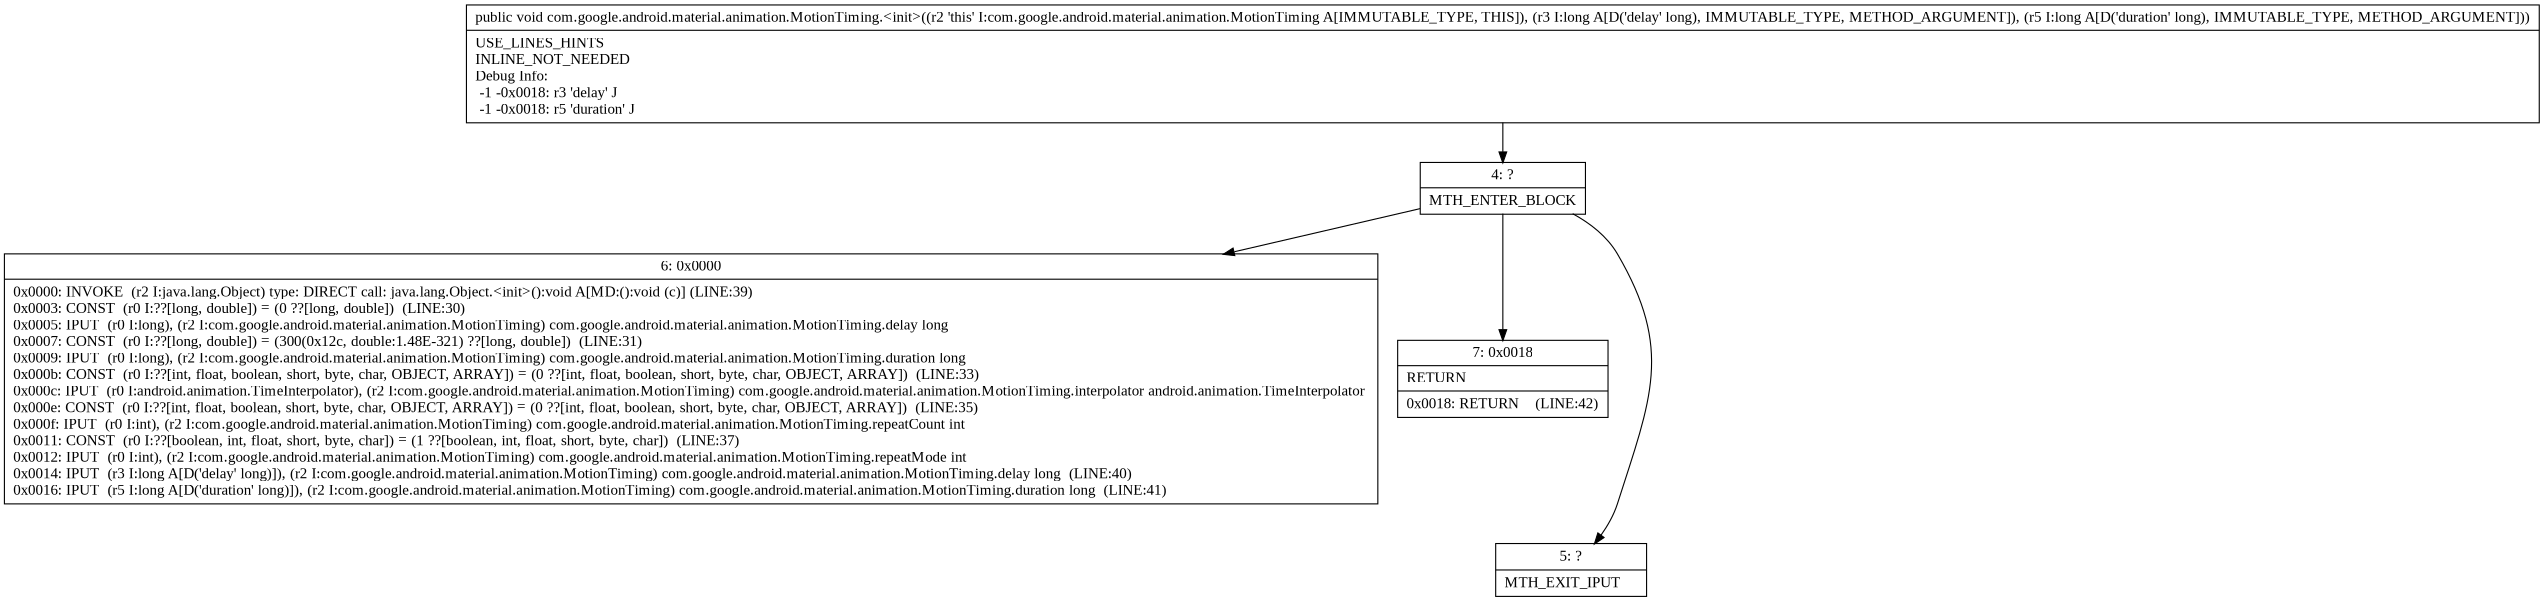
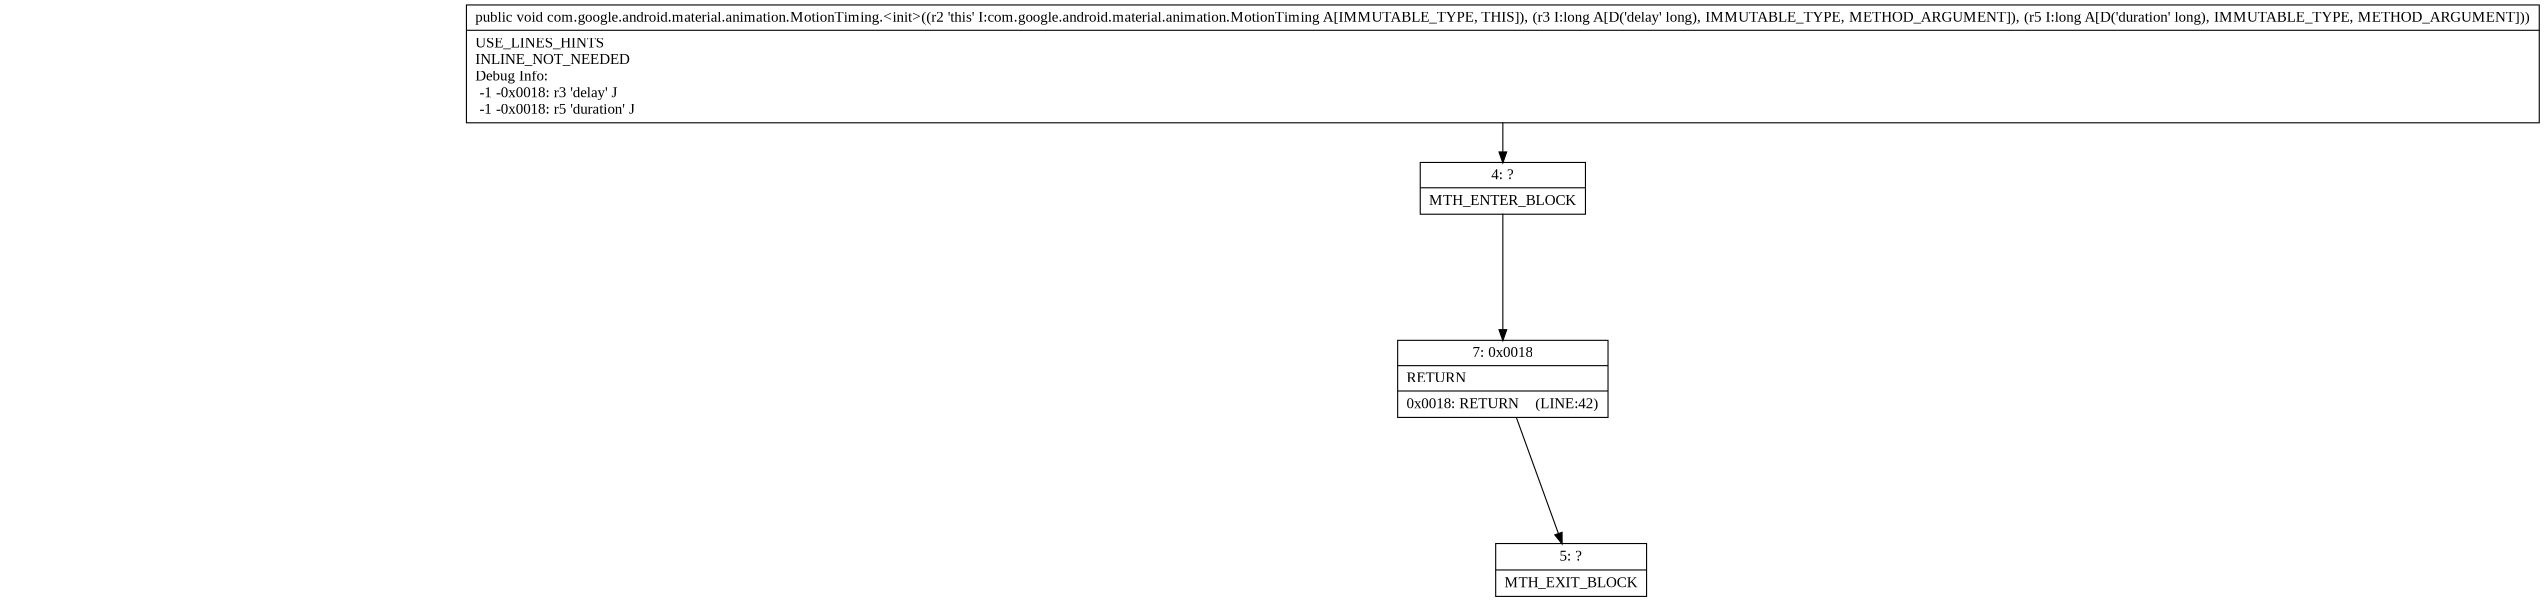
(1651, 365) -> (1537, 475)
(691, 379) -> none
(1563, 583) -> (1571, 583)
